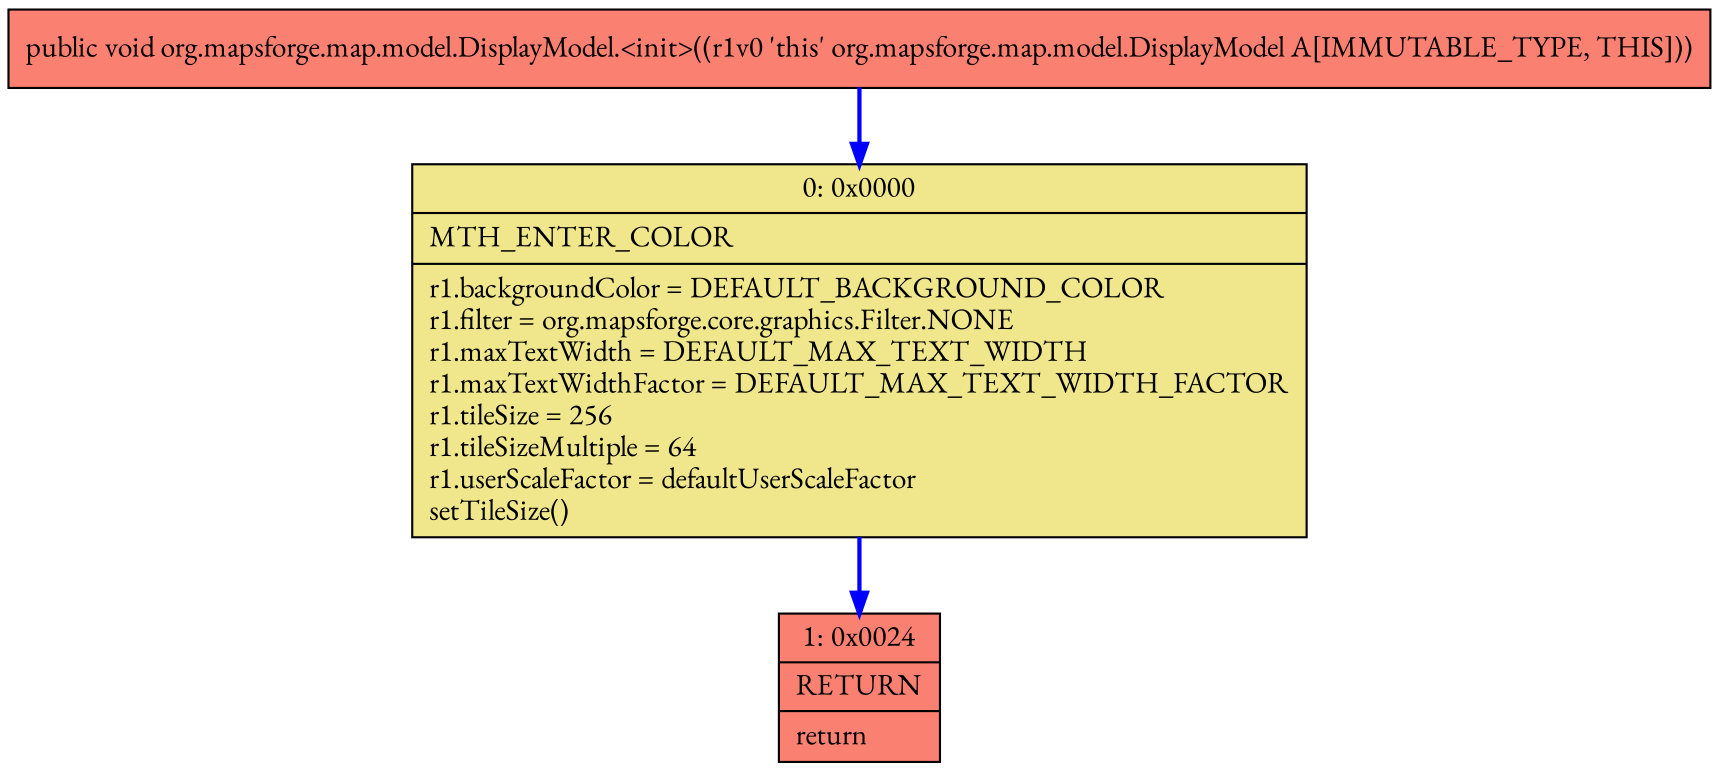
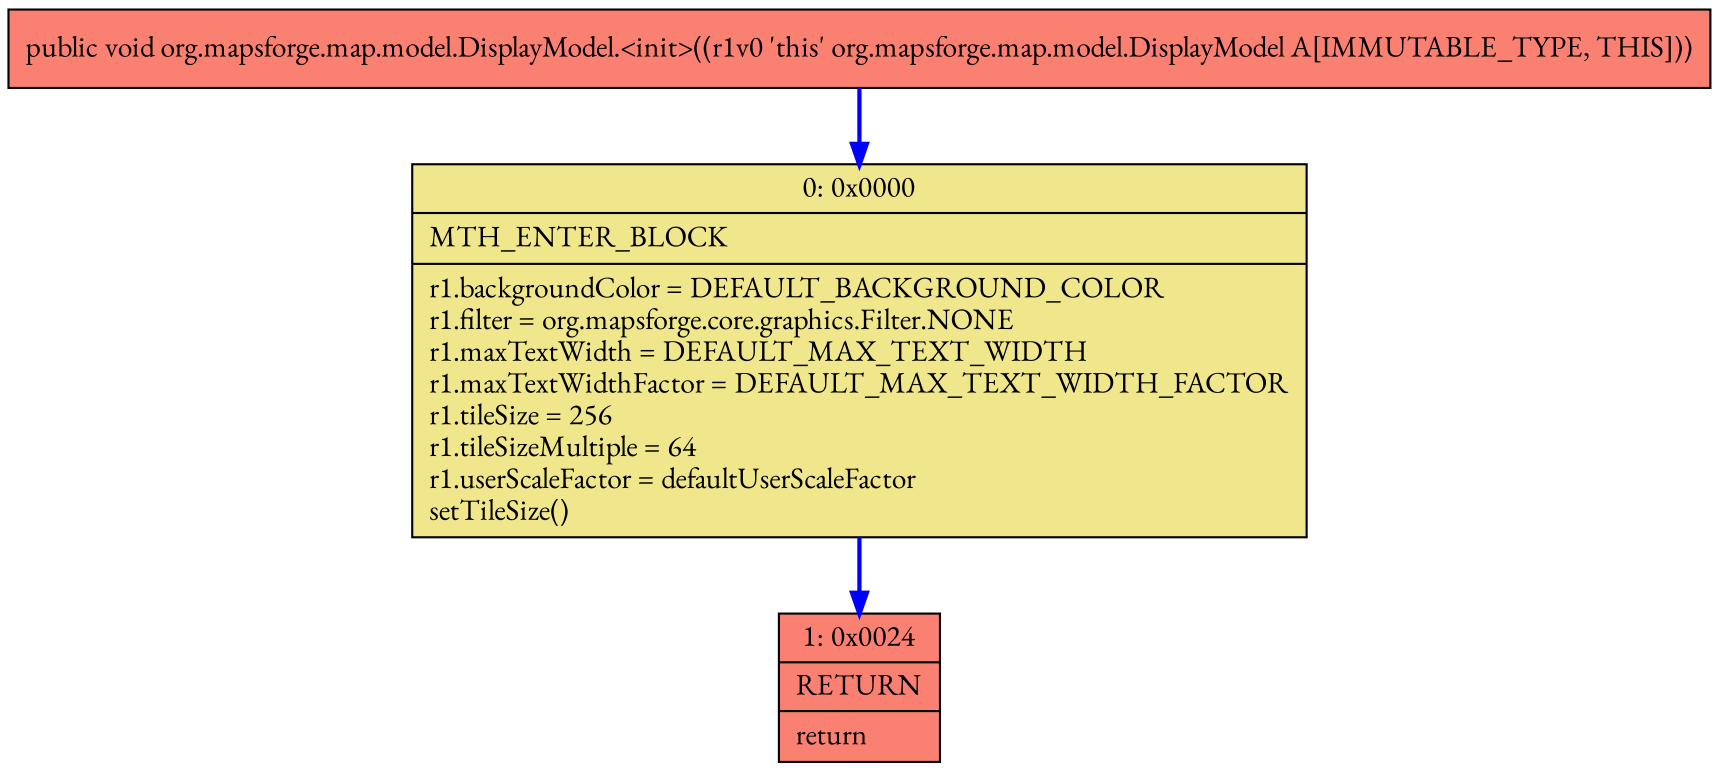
(582, 237) -> (580, 237)
